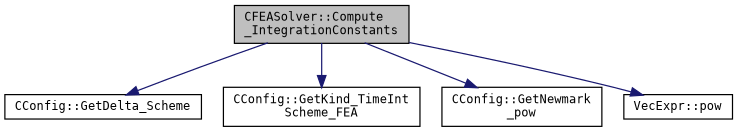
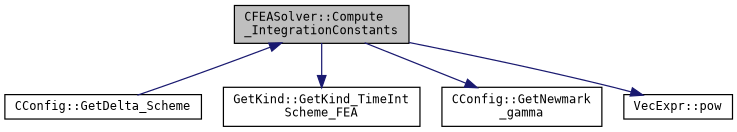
(203, 66) -> (204, 72)
(322, 107) -> (322, 107)
(522, 107) -> (522, 107)
